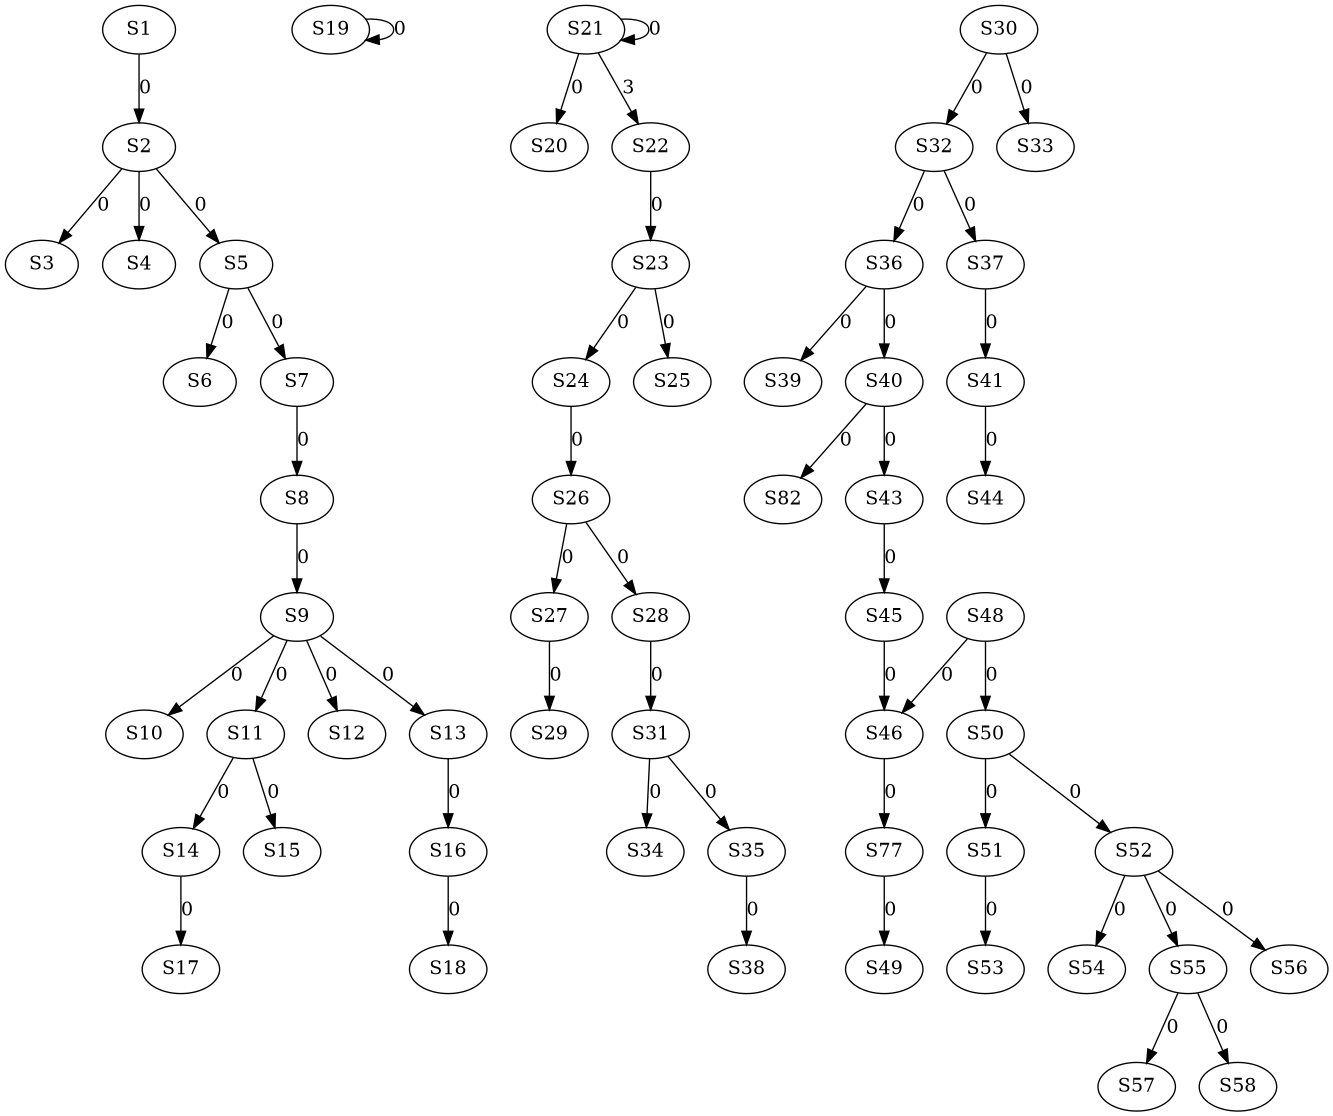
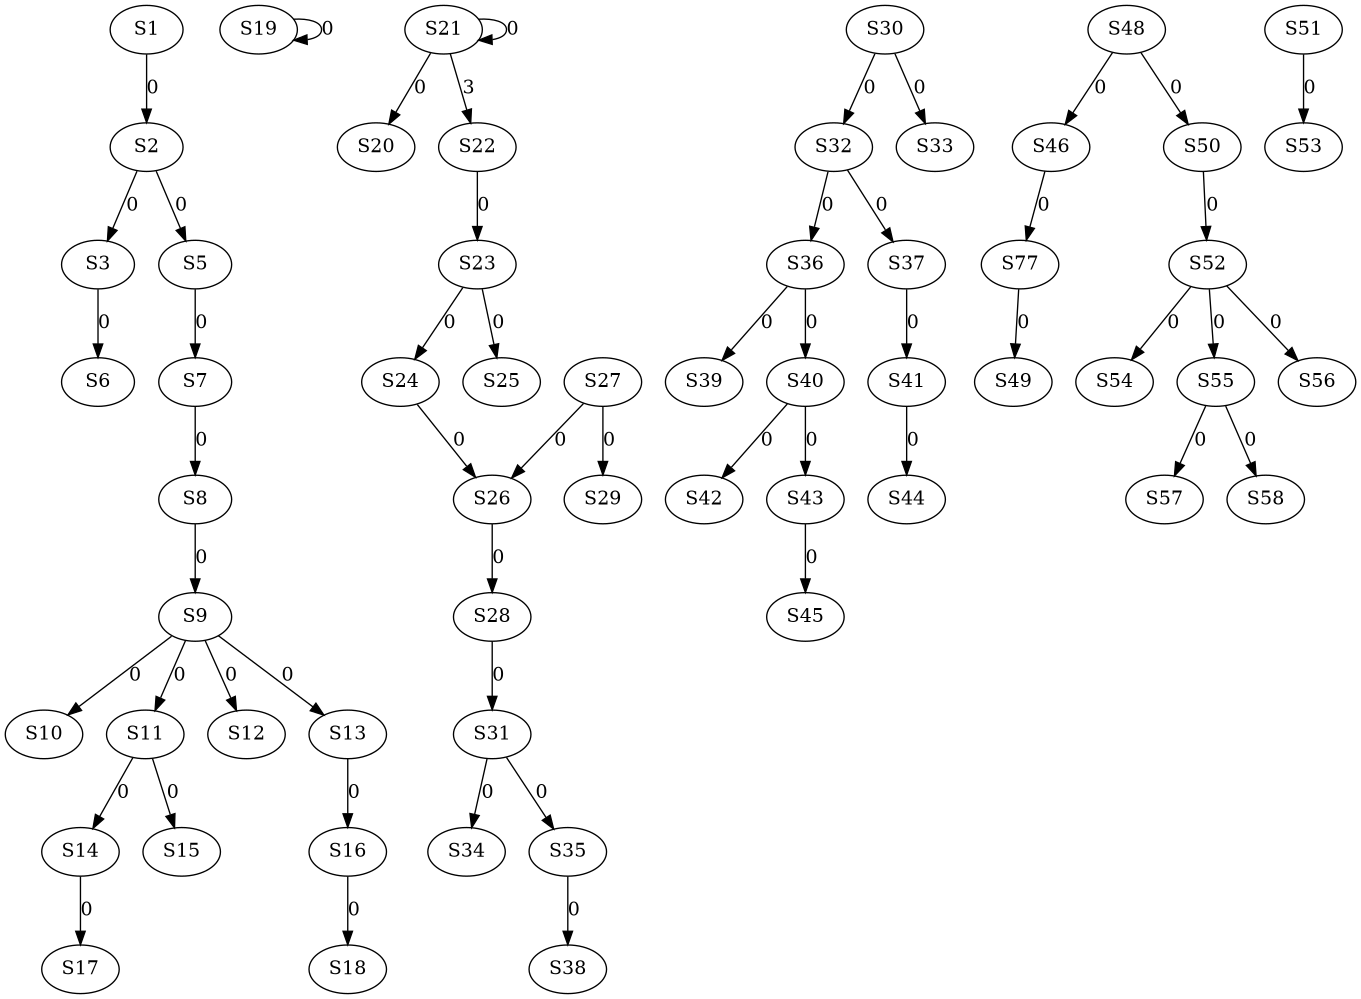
(139, 265) -> none
(220, 317) -> (98, 317)
(783, 500) -> (704, 500)
(562, 551) -> (552, 436)
(884, 669) -> none
(986, 786) -> none
